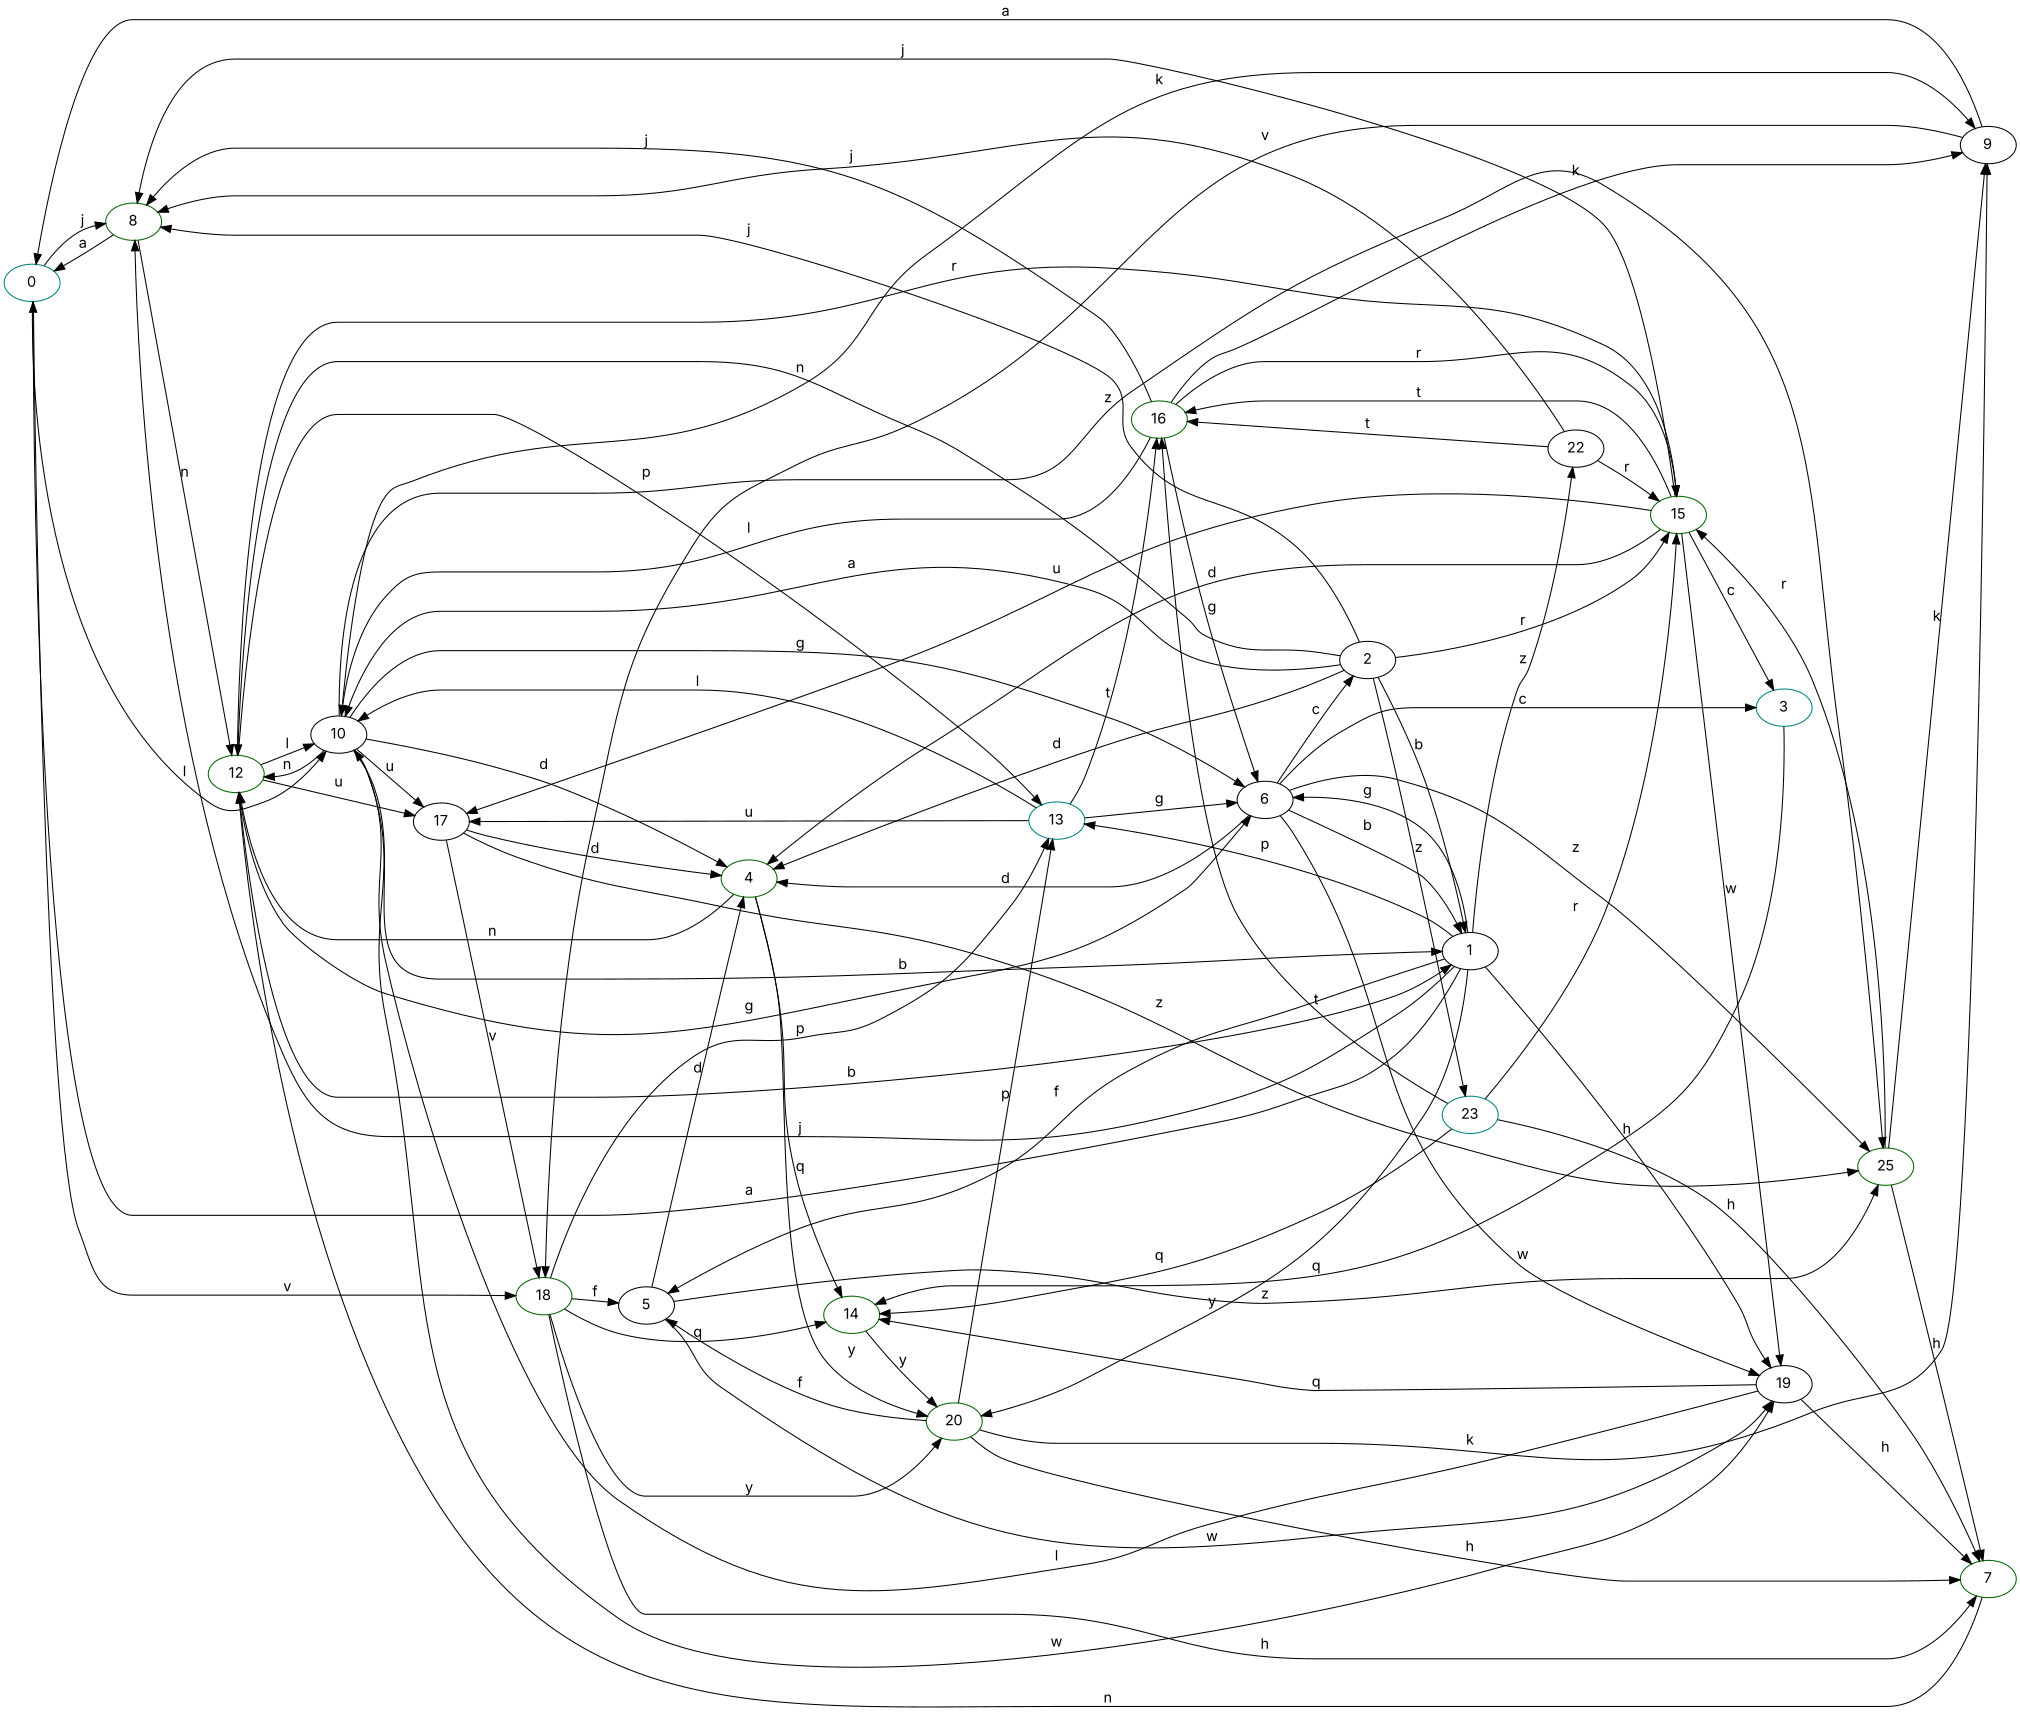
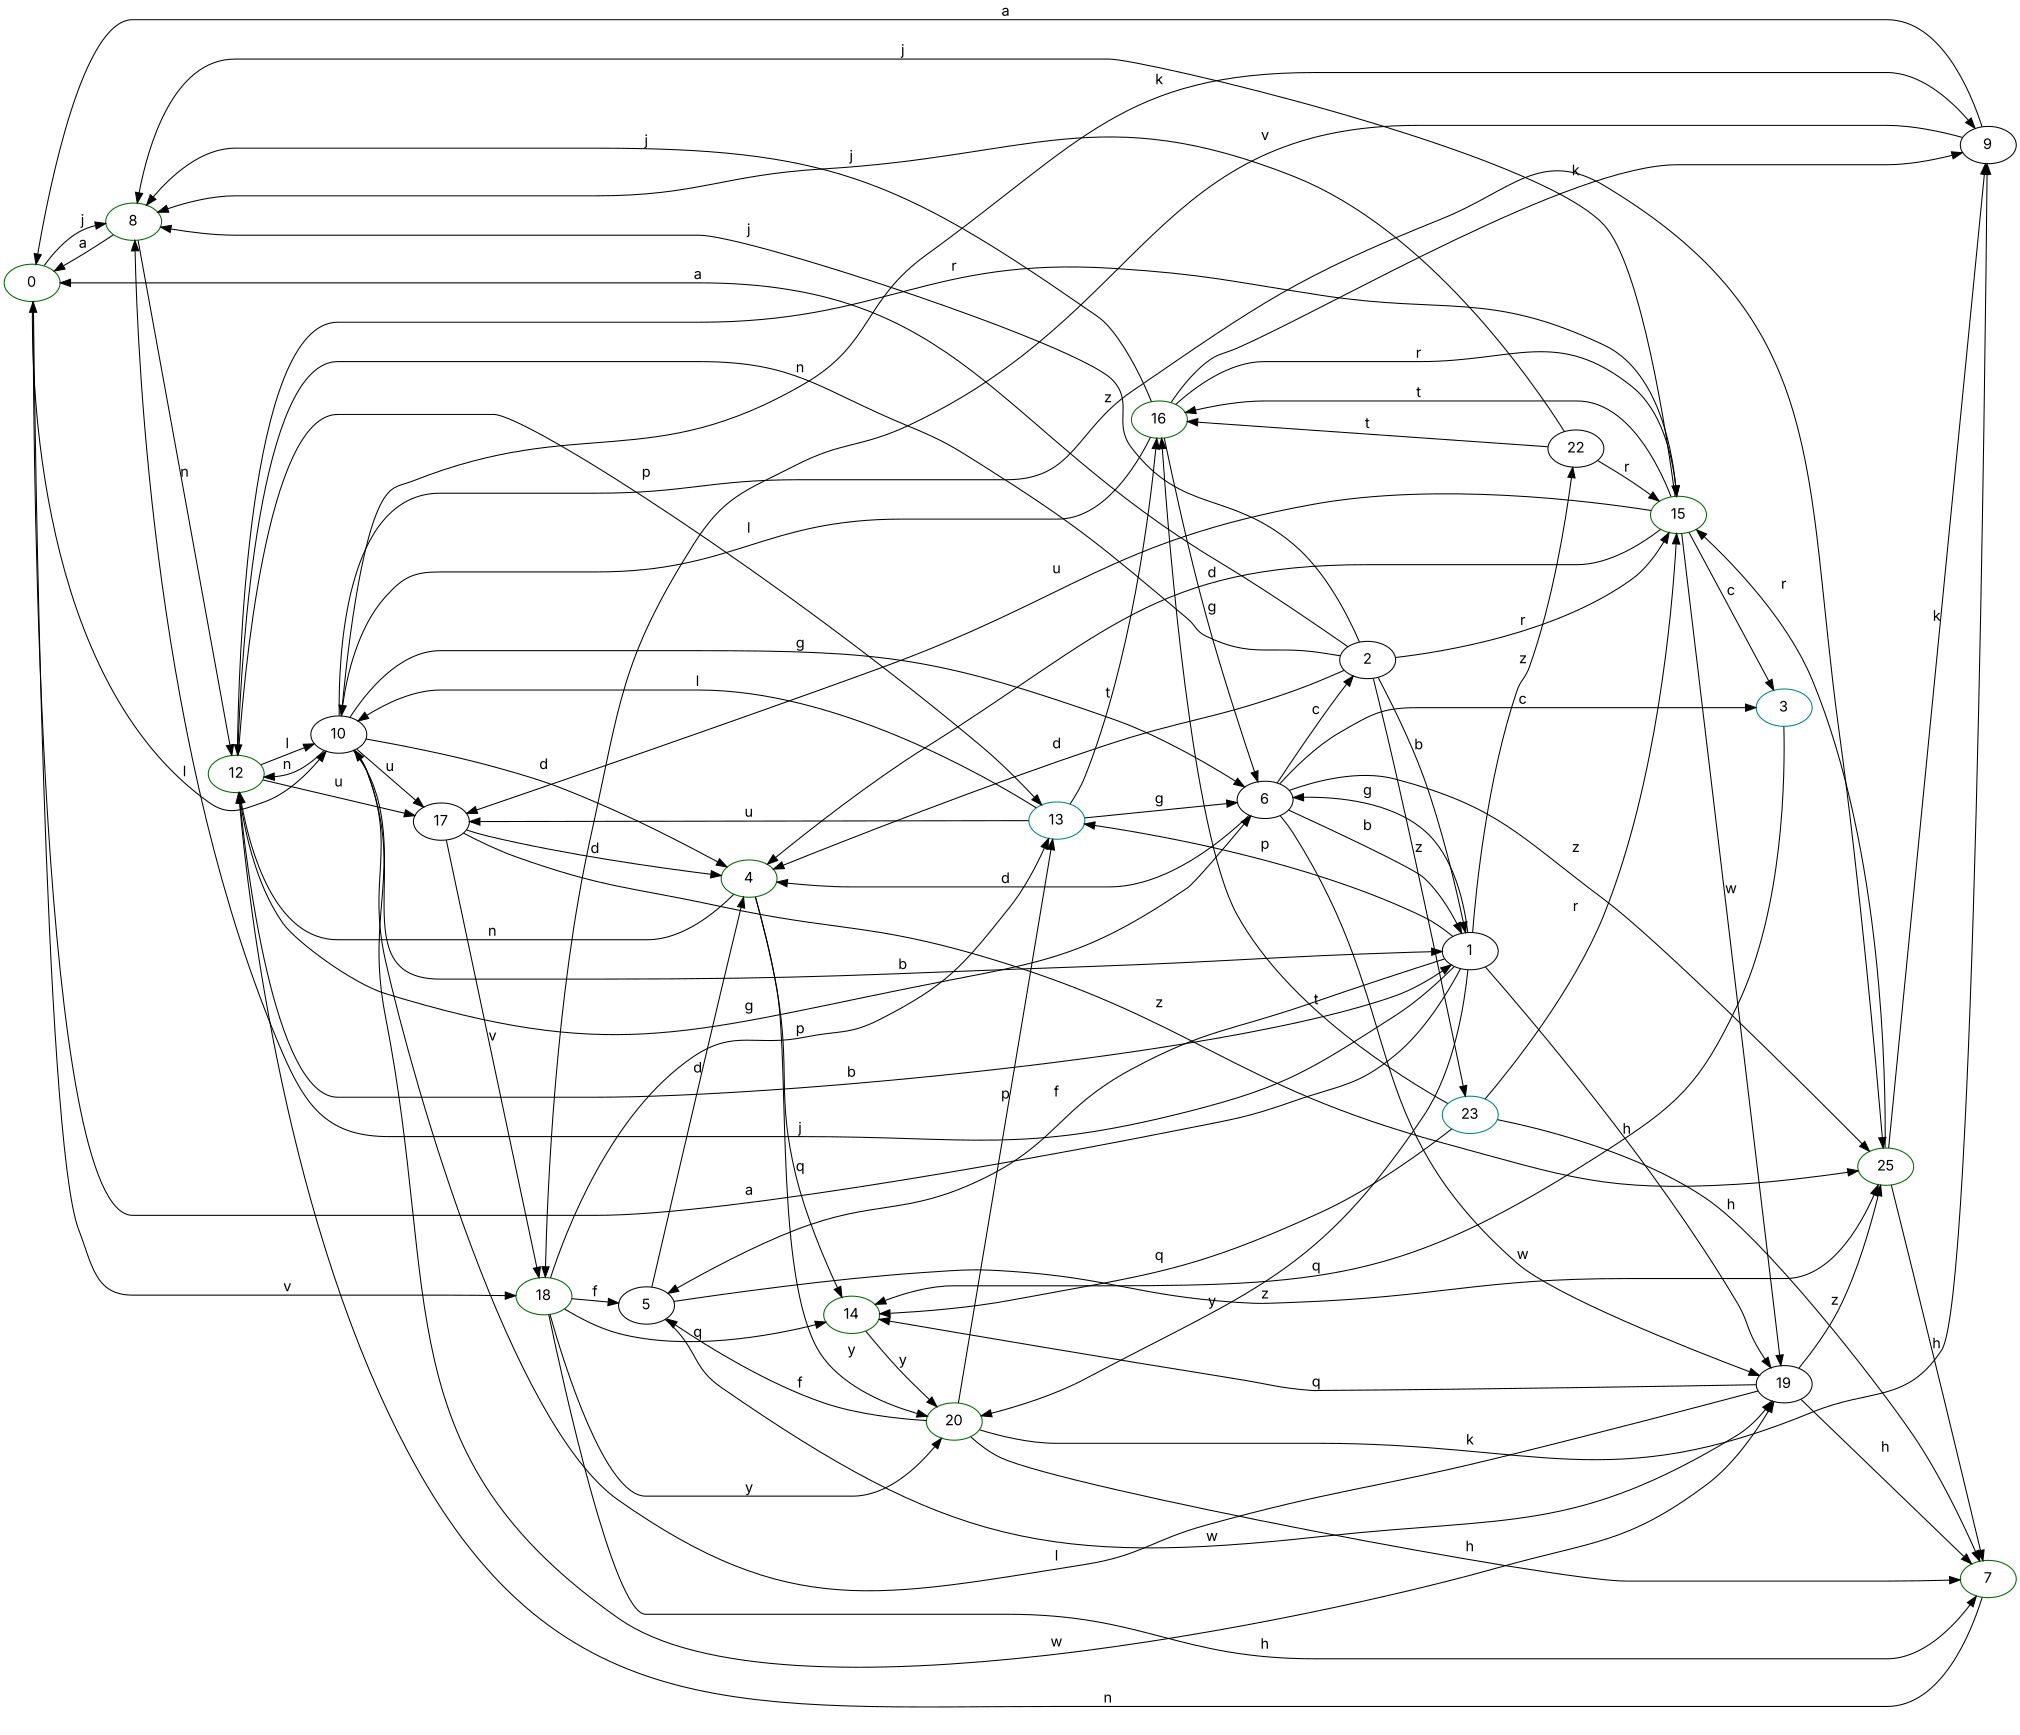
(32, 283) -> (32, 283)
(832, 580) -> (764, 288)
none -> (1849, 1287)
